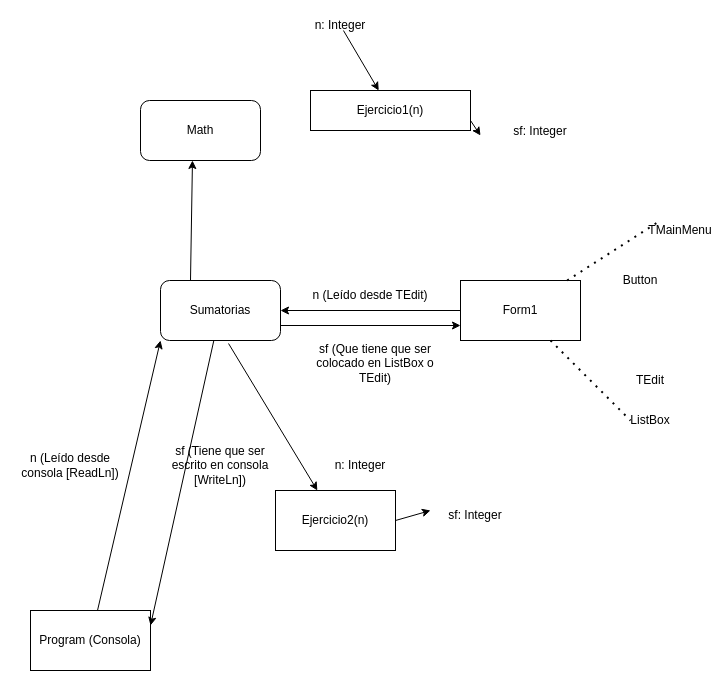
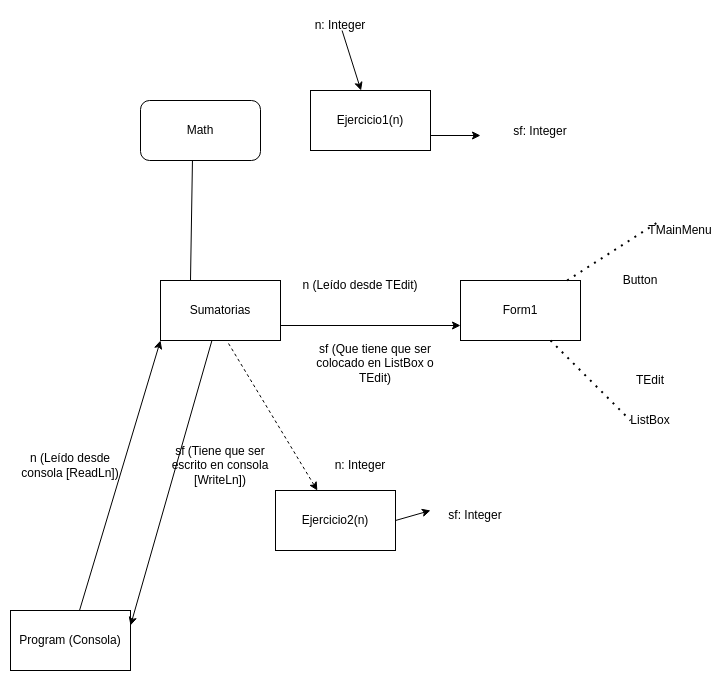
(391, 111) -> (371, 121)
(192, 169) -> (192, 167)
(371, 296) -> (361, 286)
(221, 311) -> (221, 311)
(374, 311) -> none
(271, 413) -> (271, 413)
(91, 641) -> (71, 641)
